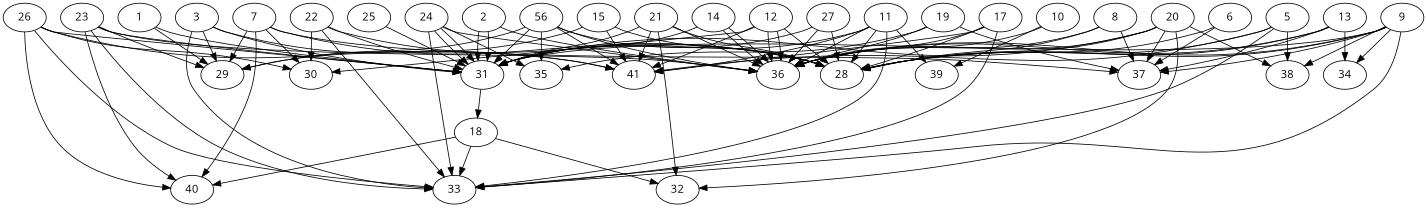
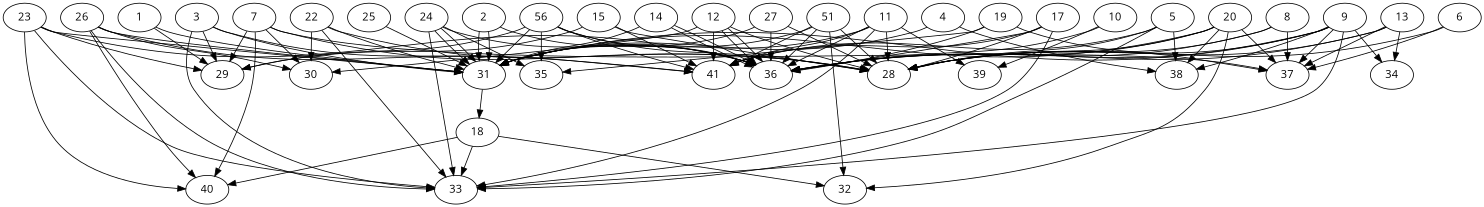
(656, 18) -> (828, 18)
none -> (943, 18)
